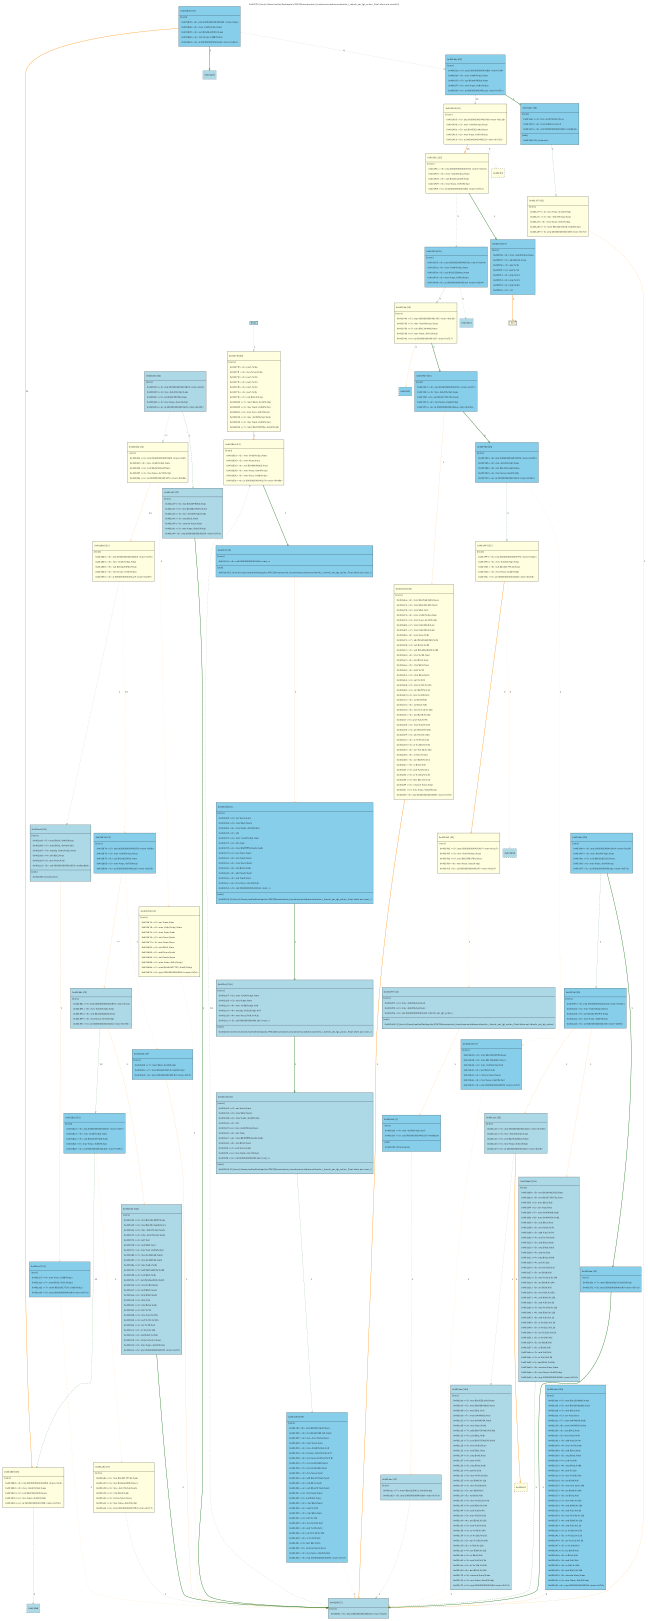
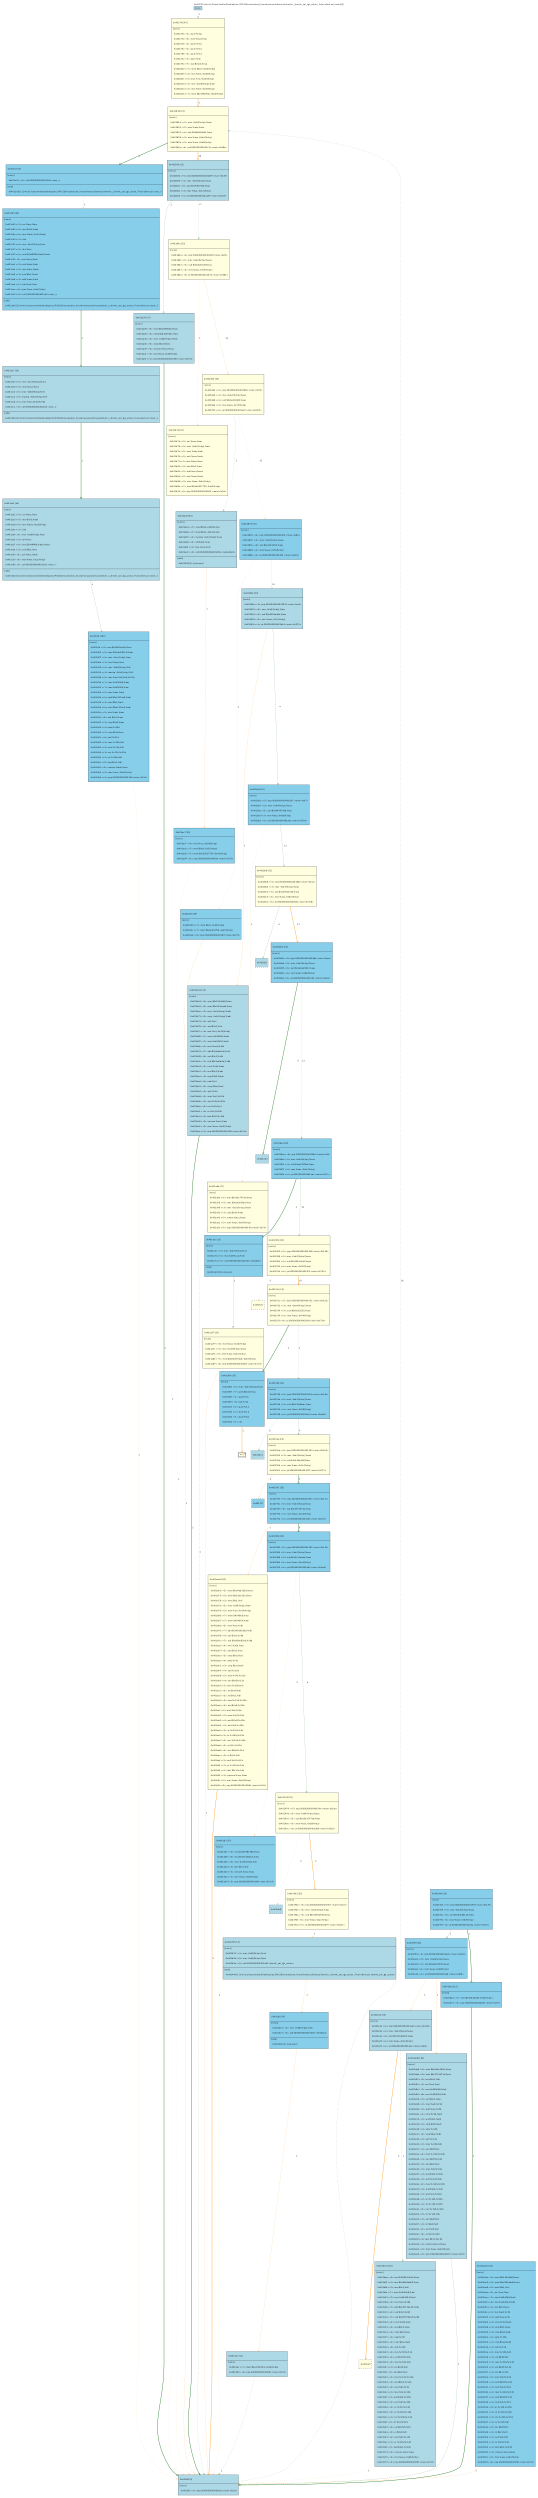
none -> (198, 155)
(26, 687) -> (294, 924)
